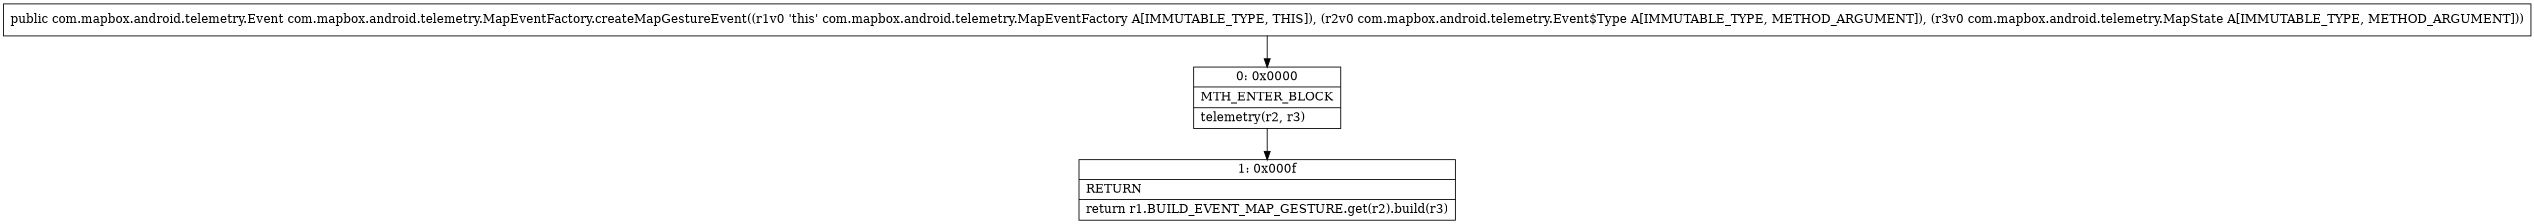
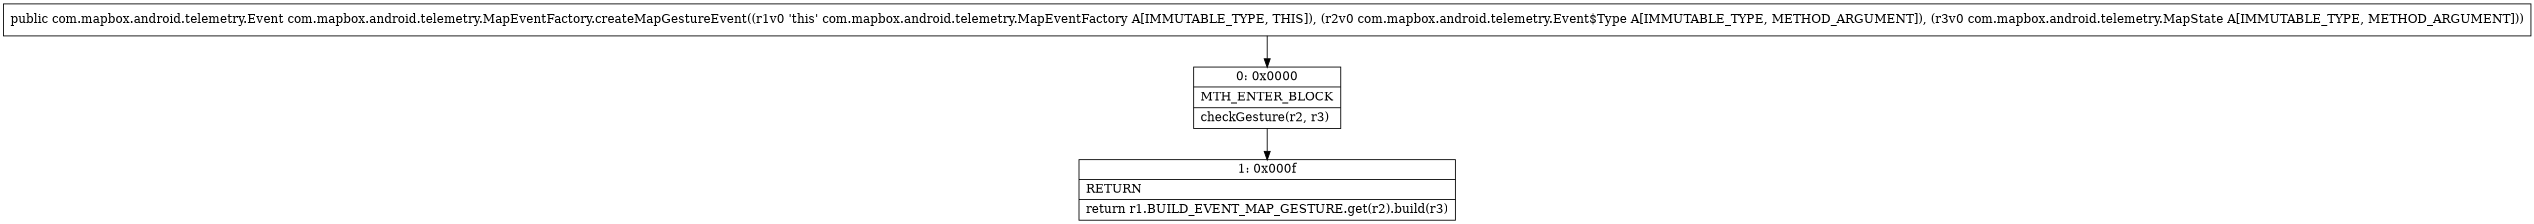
(1253, 118) -> (1265, 118)
